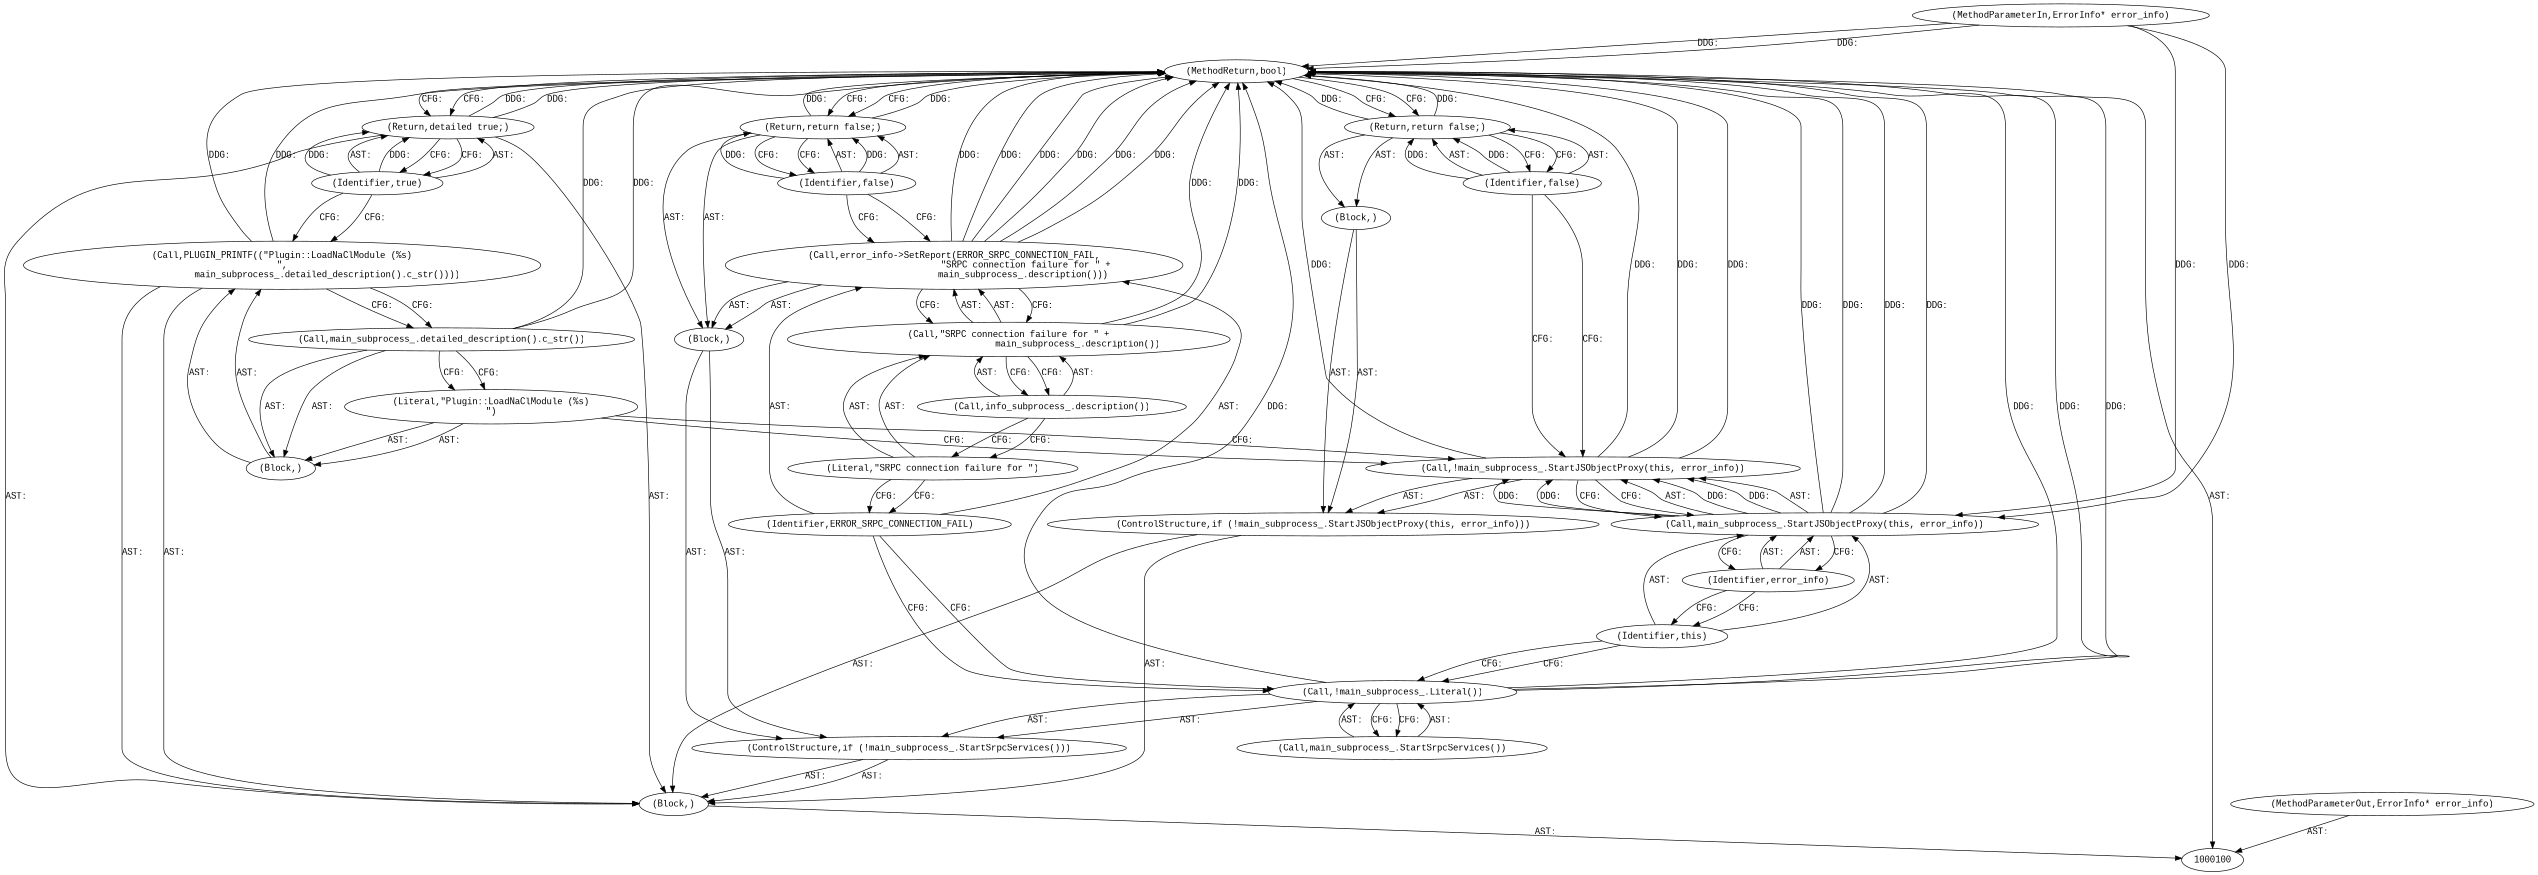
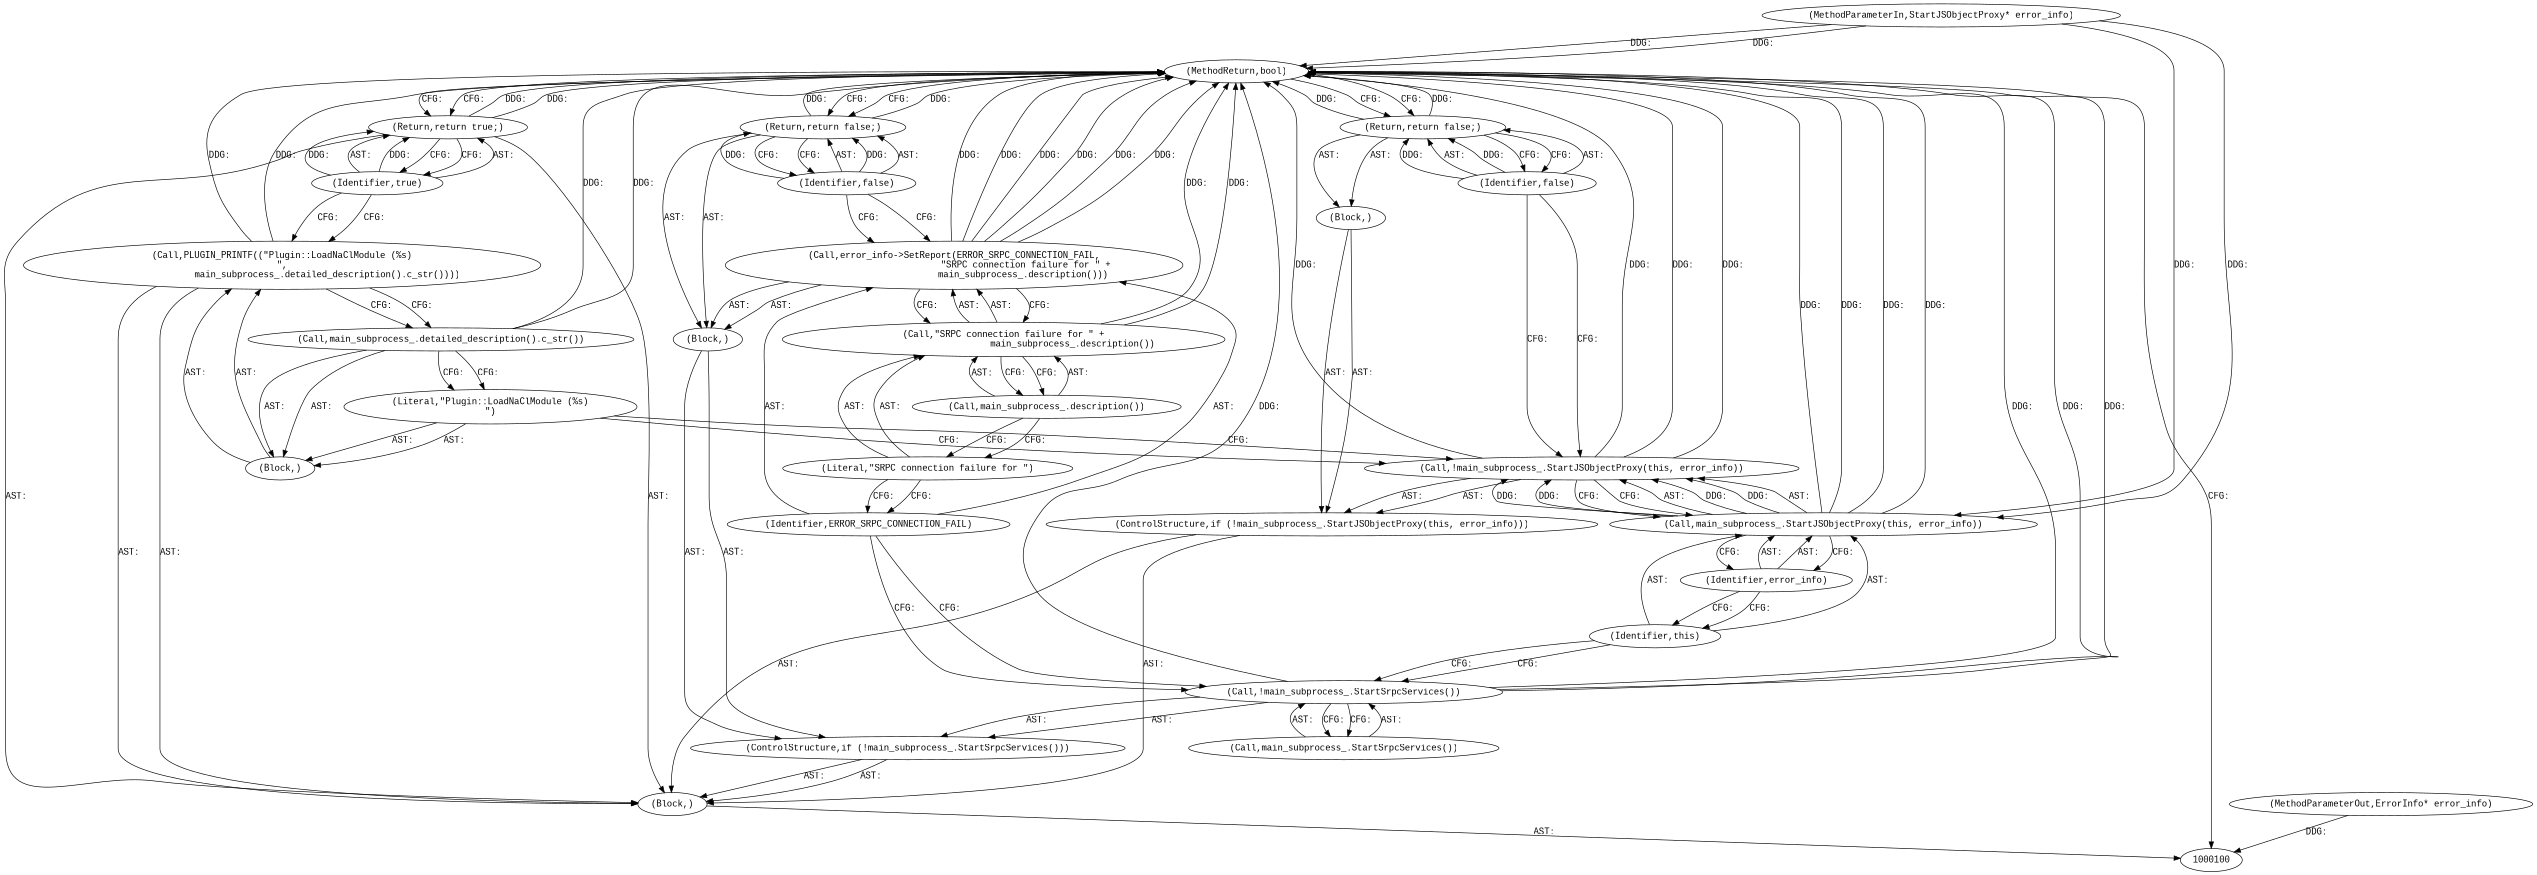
(2061, 15) -> (1941, 15)
(448, 127) -> (448, 127)
(1052, 407) -> (1047, 407)
(2223, 496) -> (2222, 496)
(1393, 692) -> (1344, 692)
(2321, 832) -> (2319, 832)
